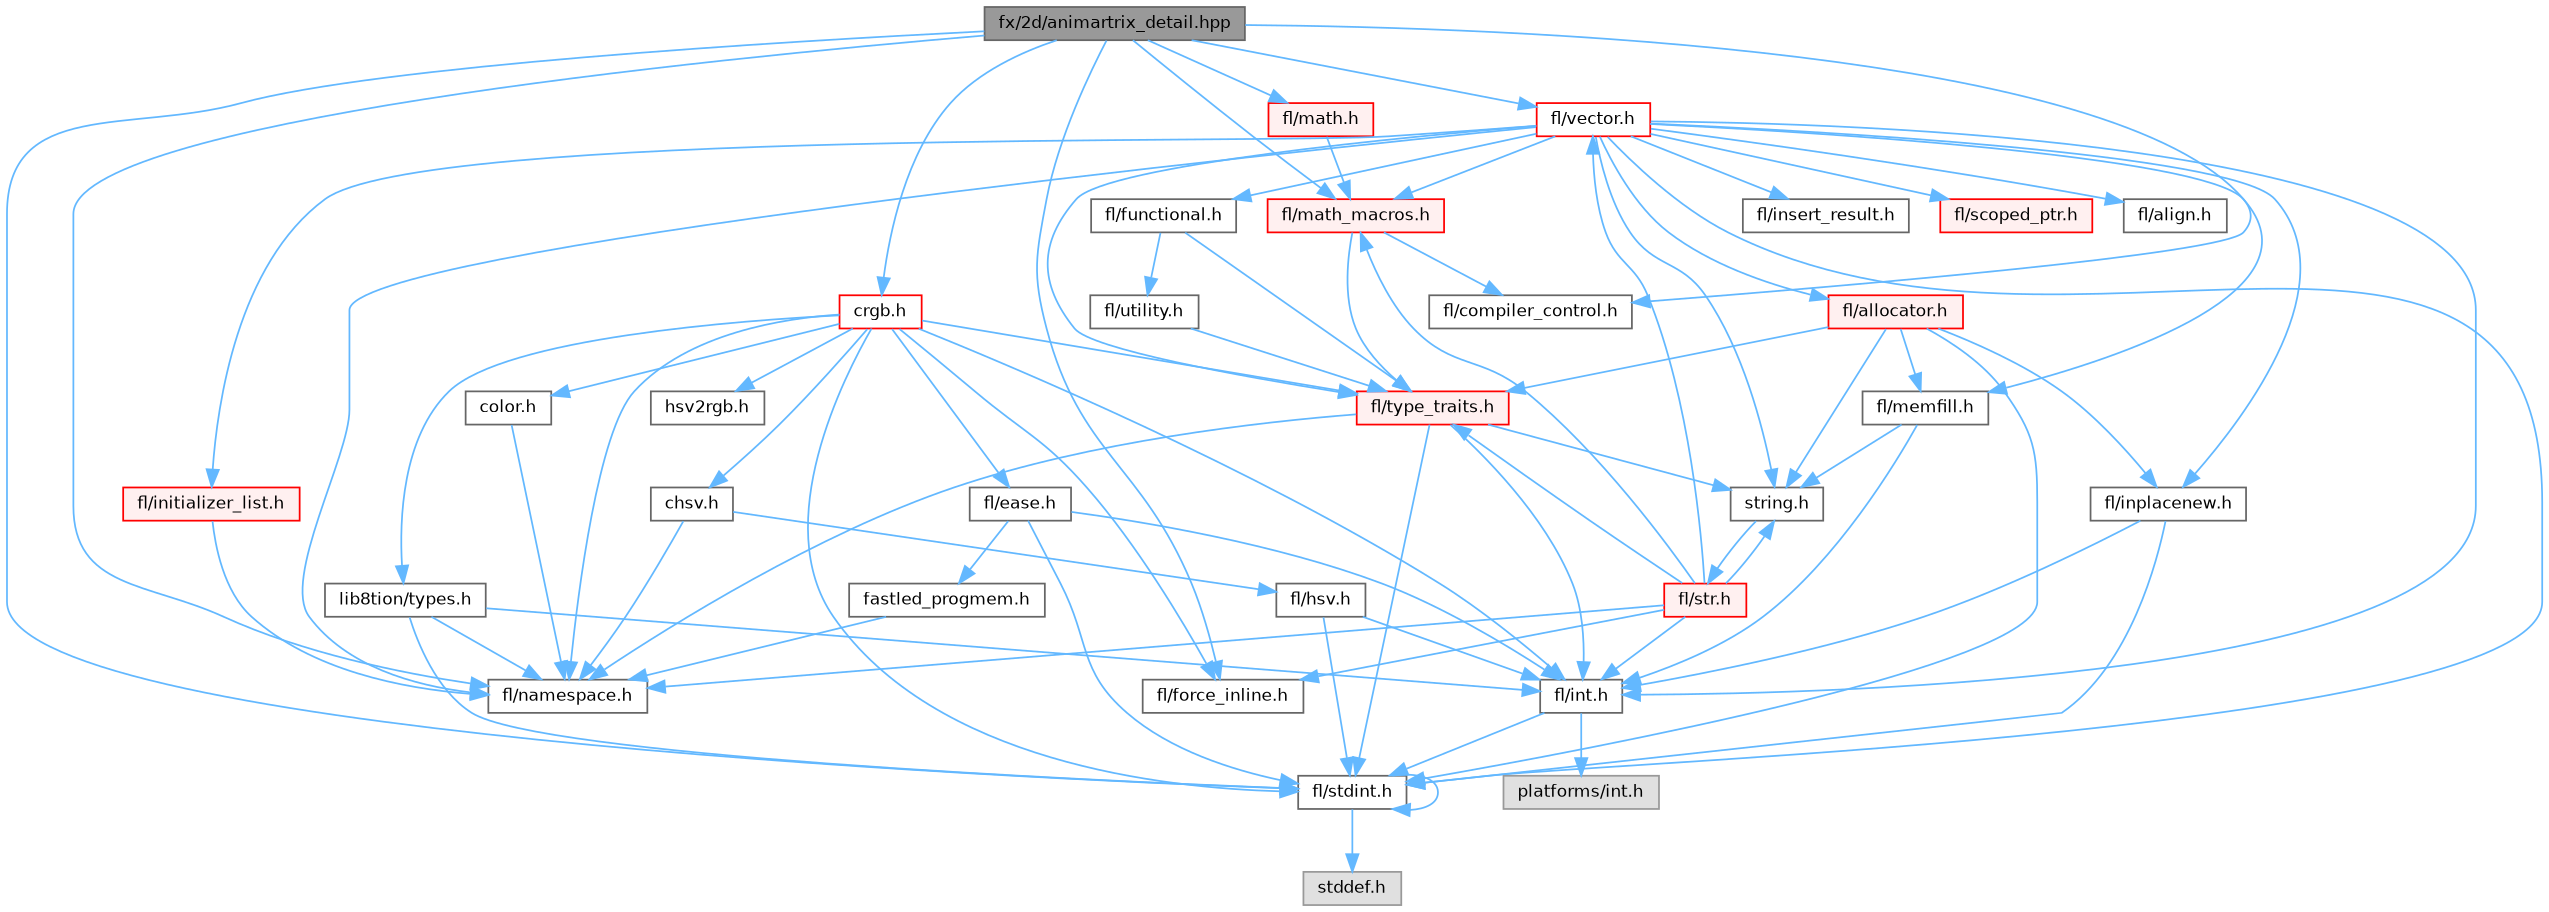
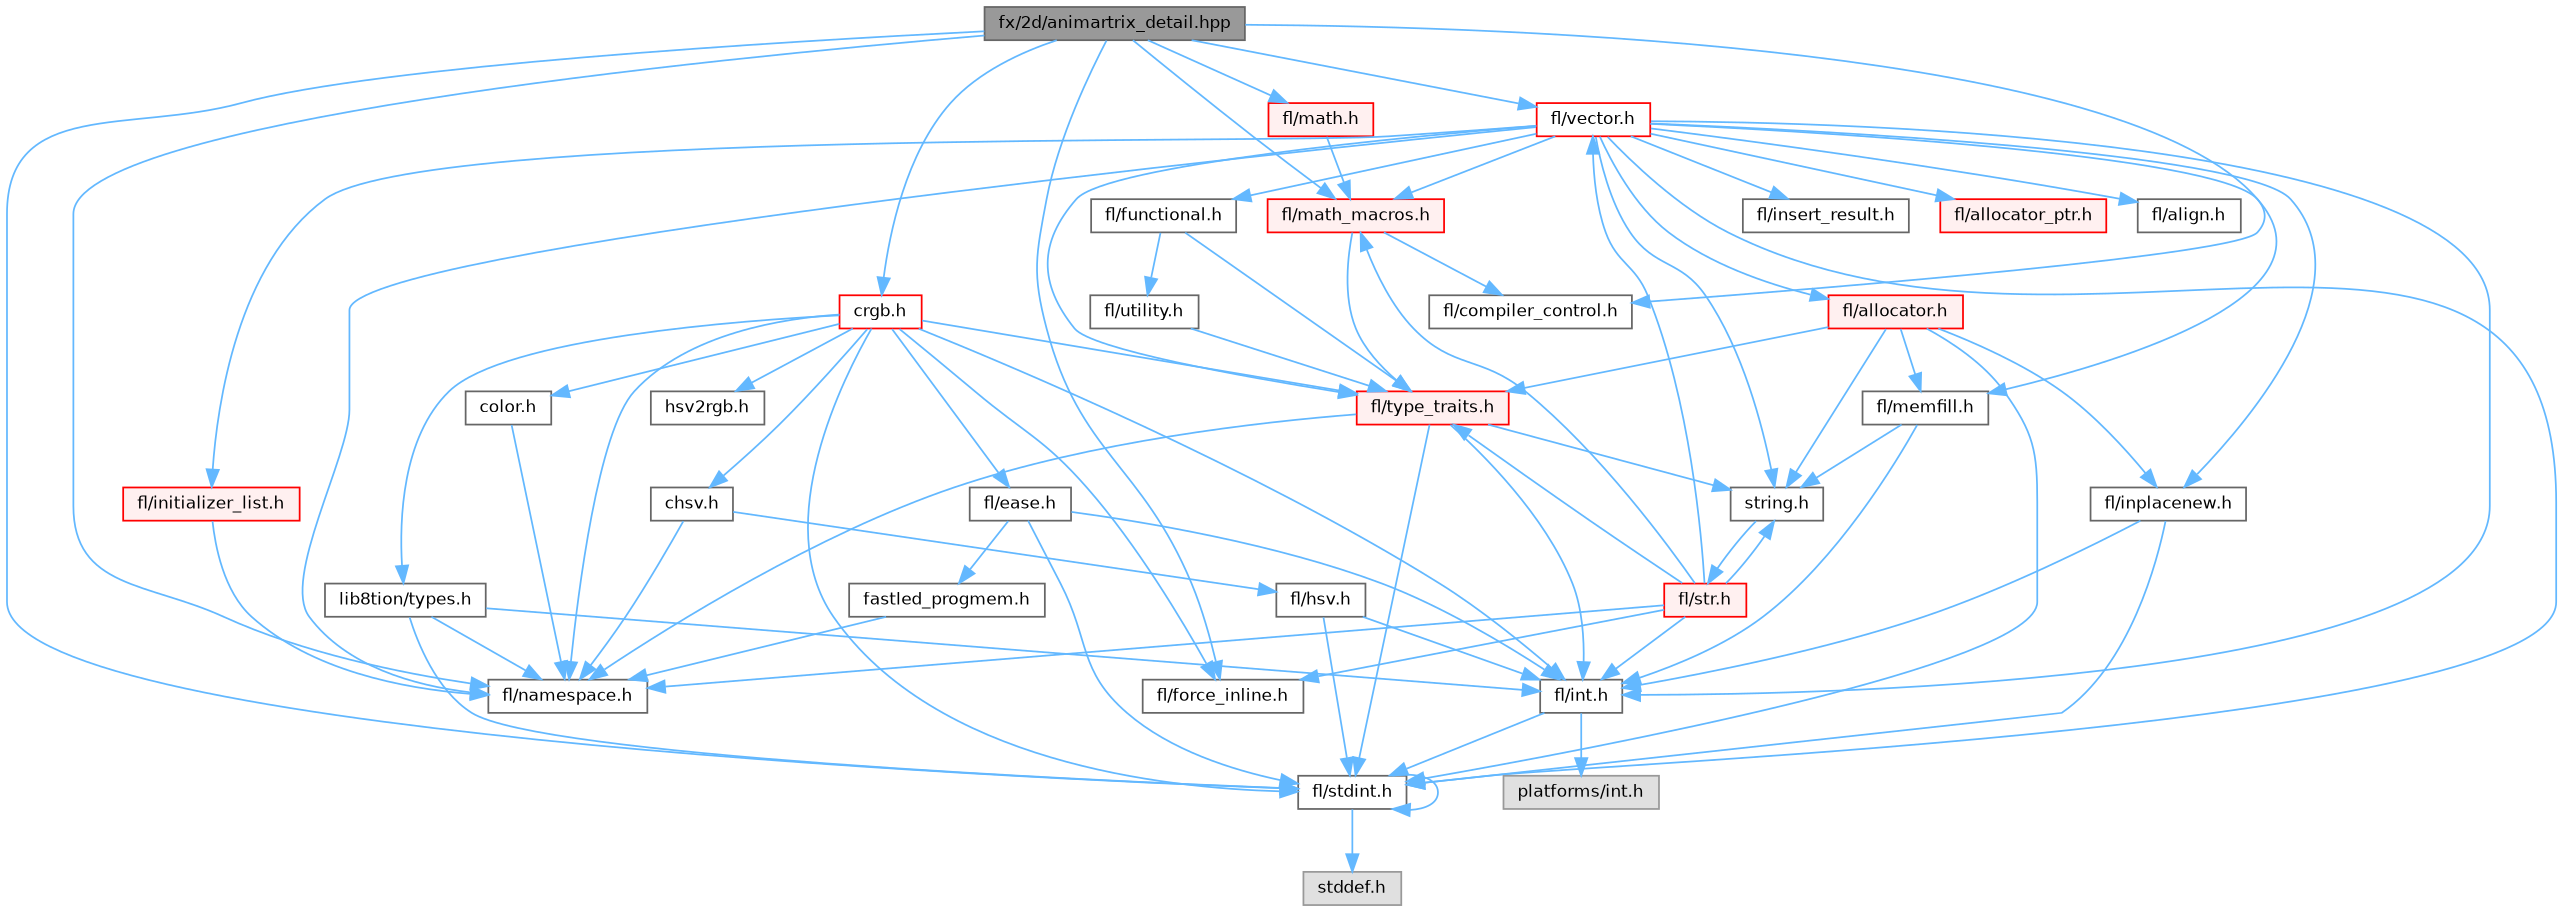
(2016, 216) -> (2023, 216)
